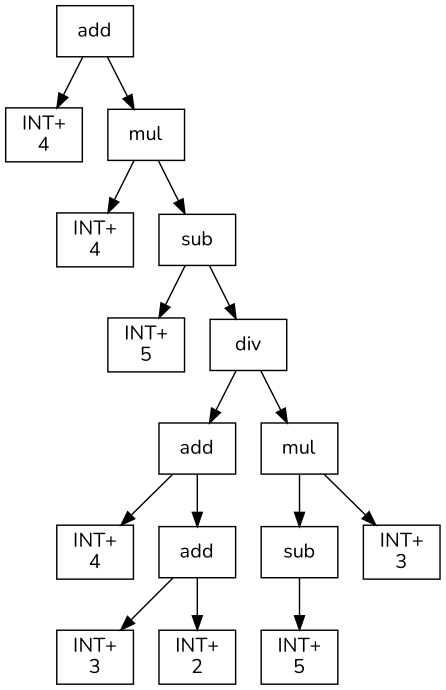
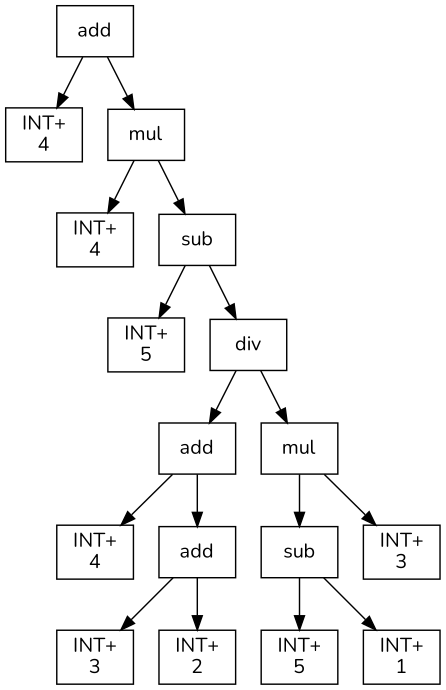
none -> (402, 657)
